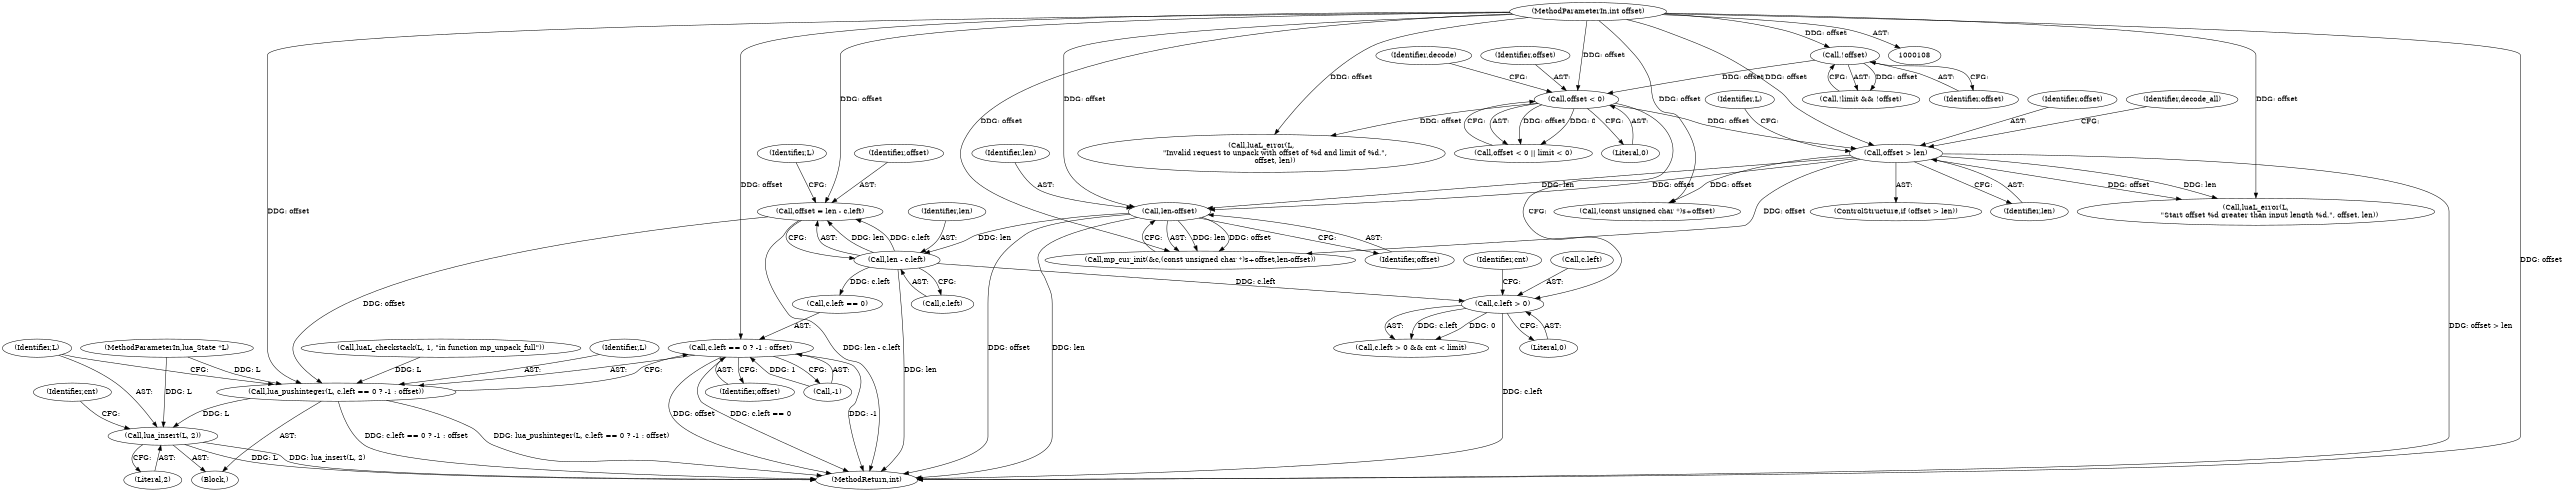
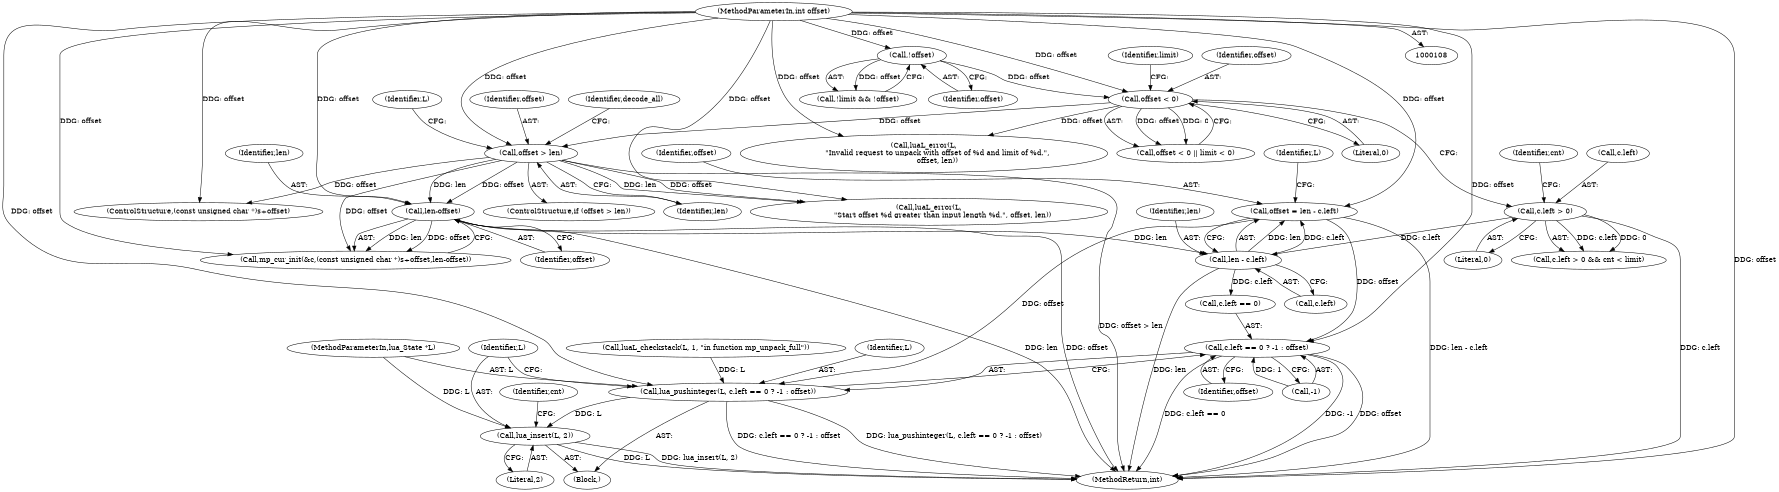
(1424, 56) -> (1150, 56)
(1647, 212) -> (198, 212)
(1198, 282) -> (1389, 236)
none -> (1357, 285)
(247, 370) -> (502, 370)
